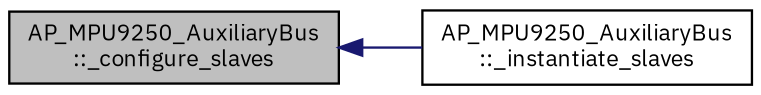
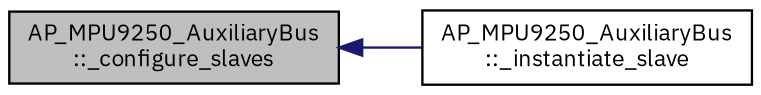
(587, 48) -> (587, 48)
